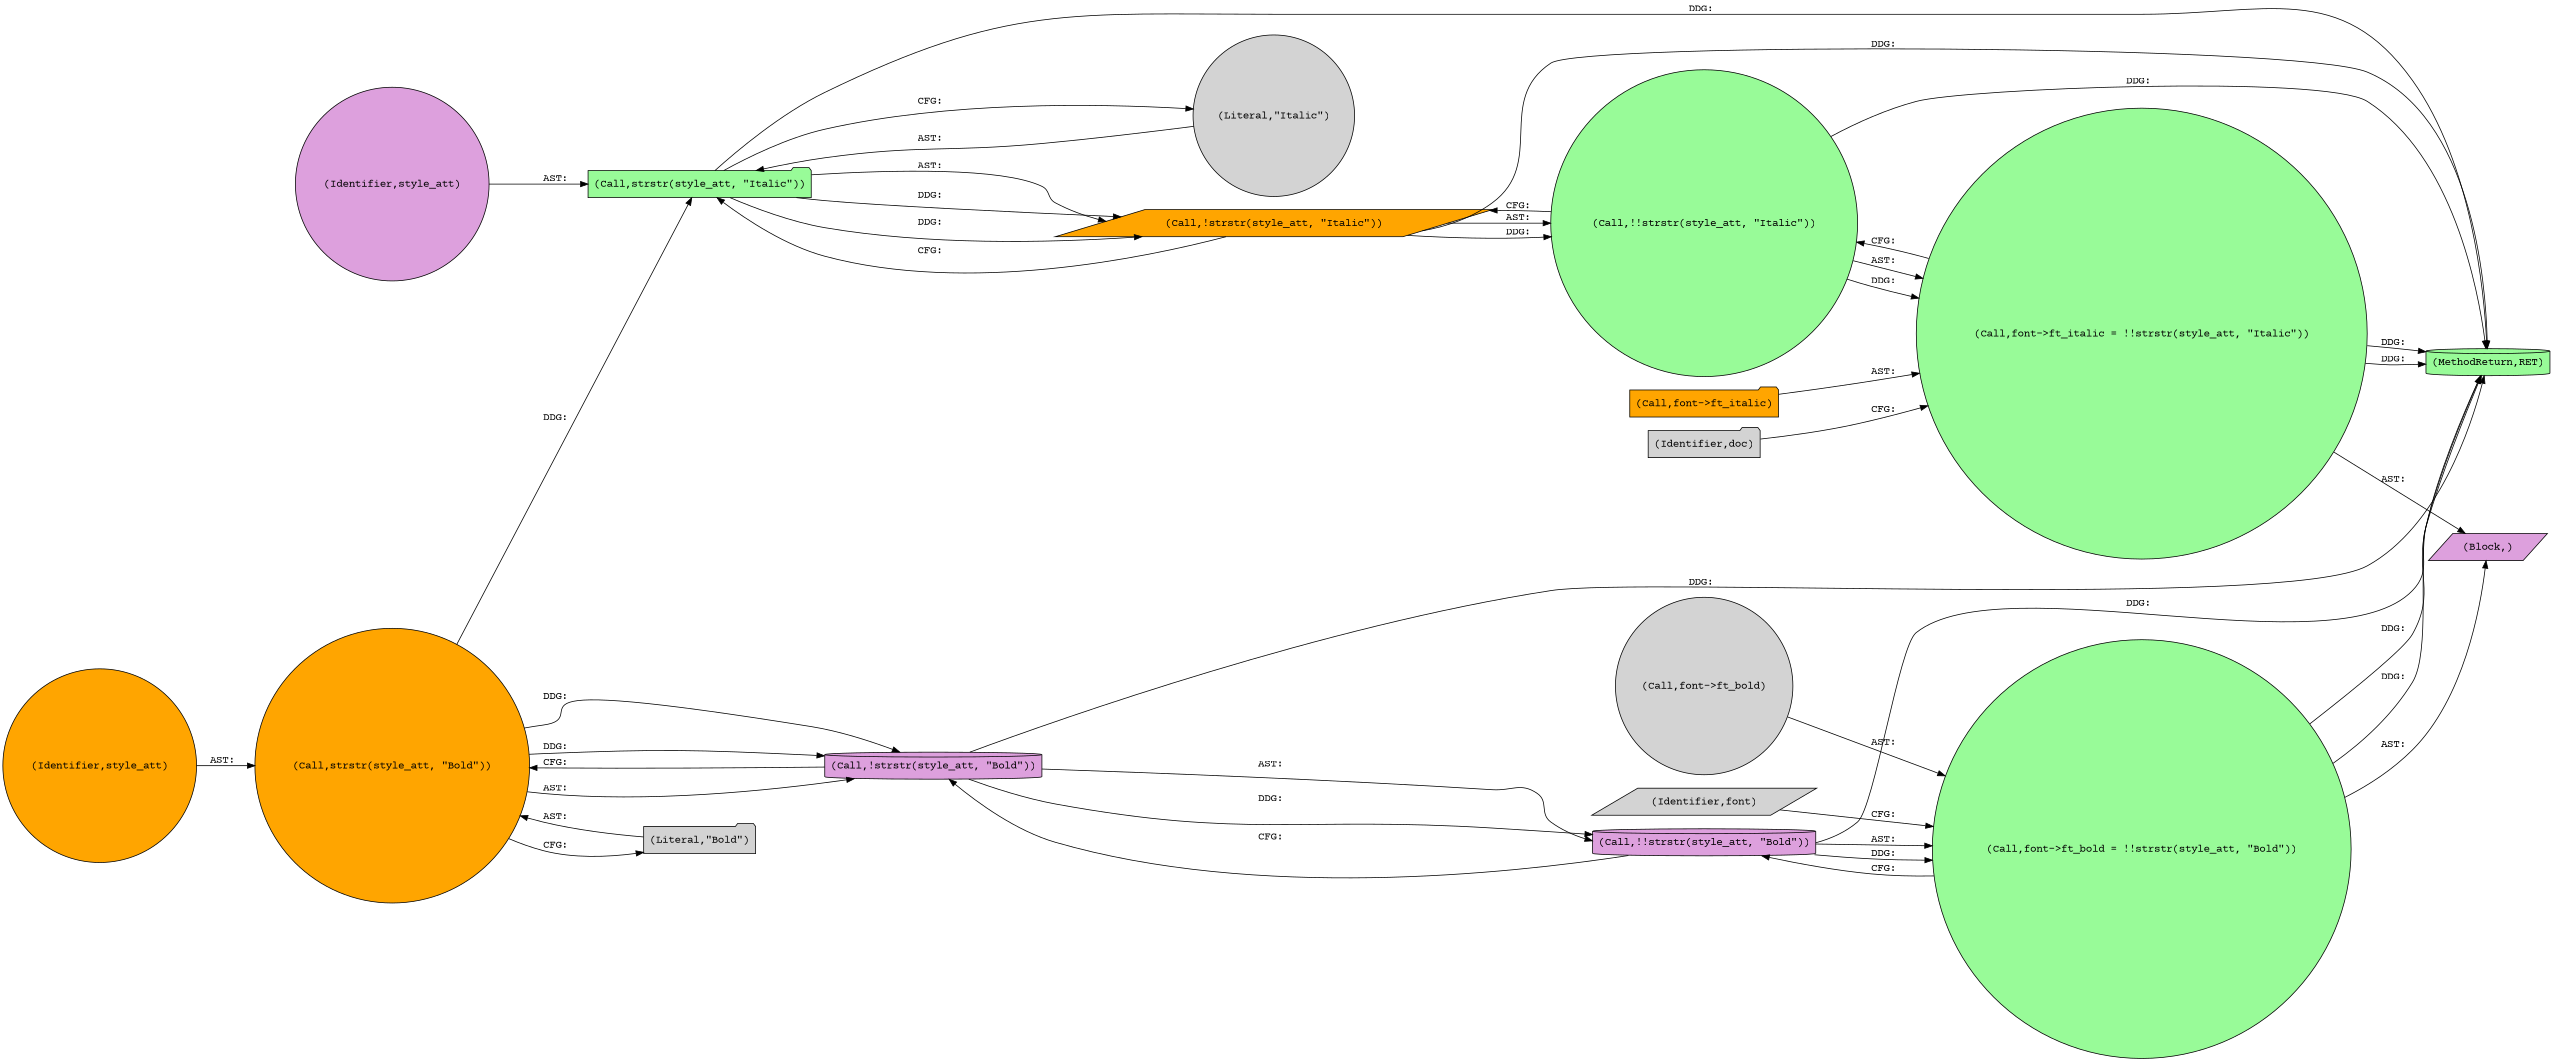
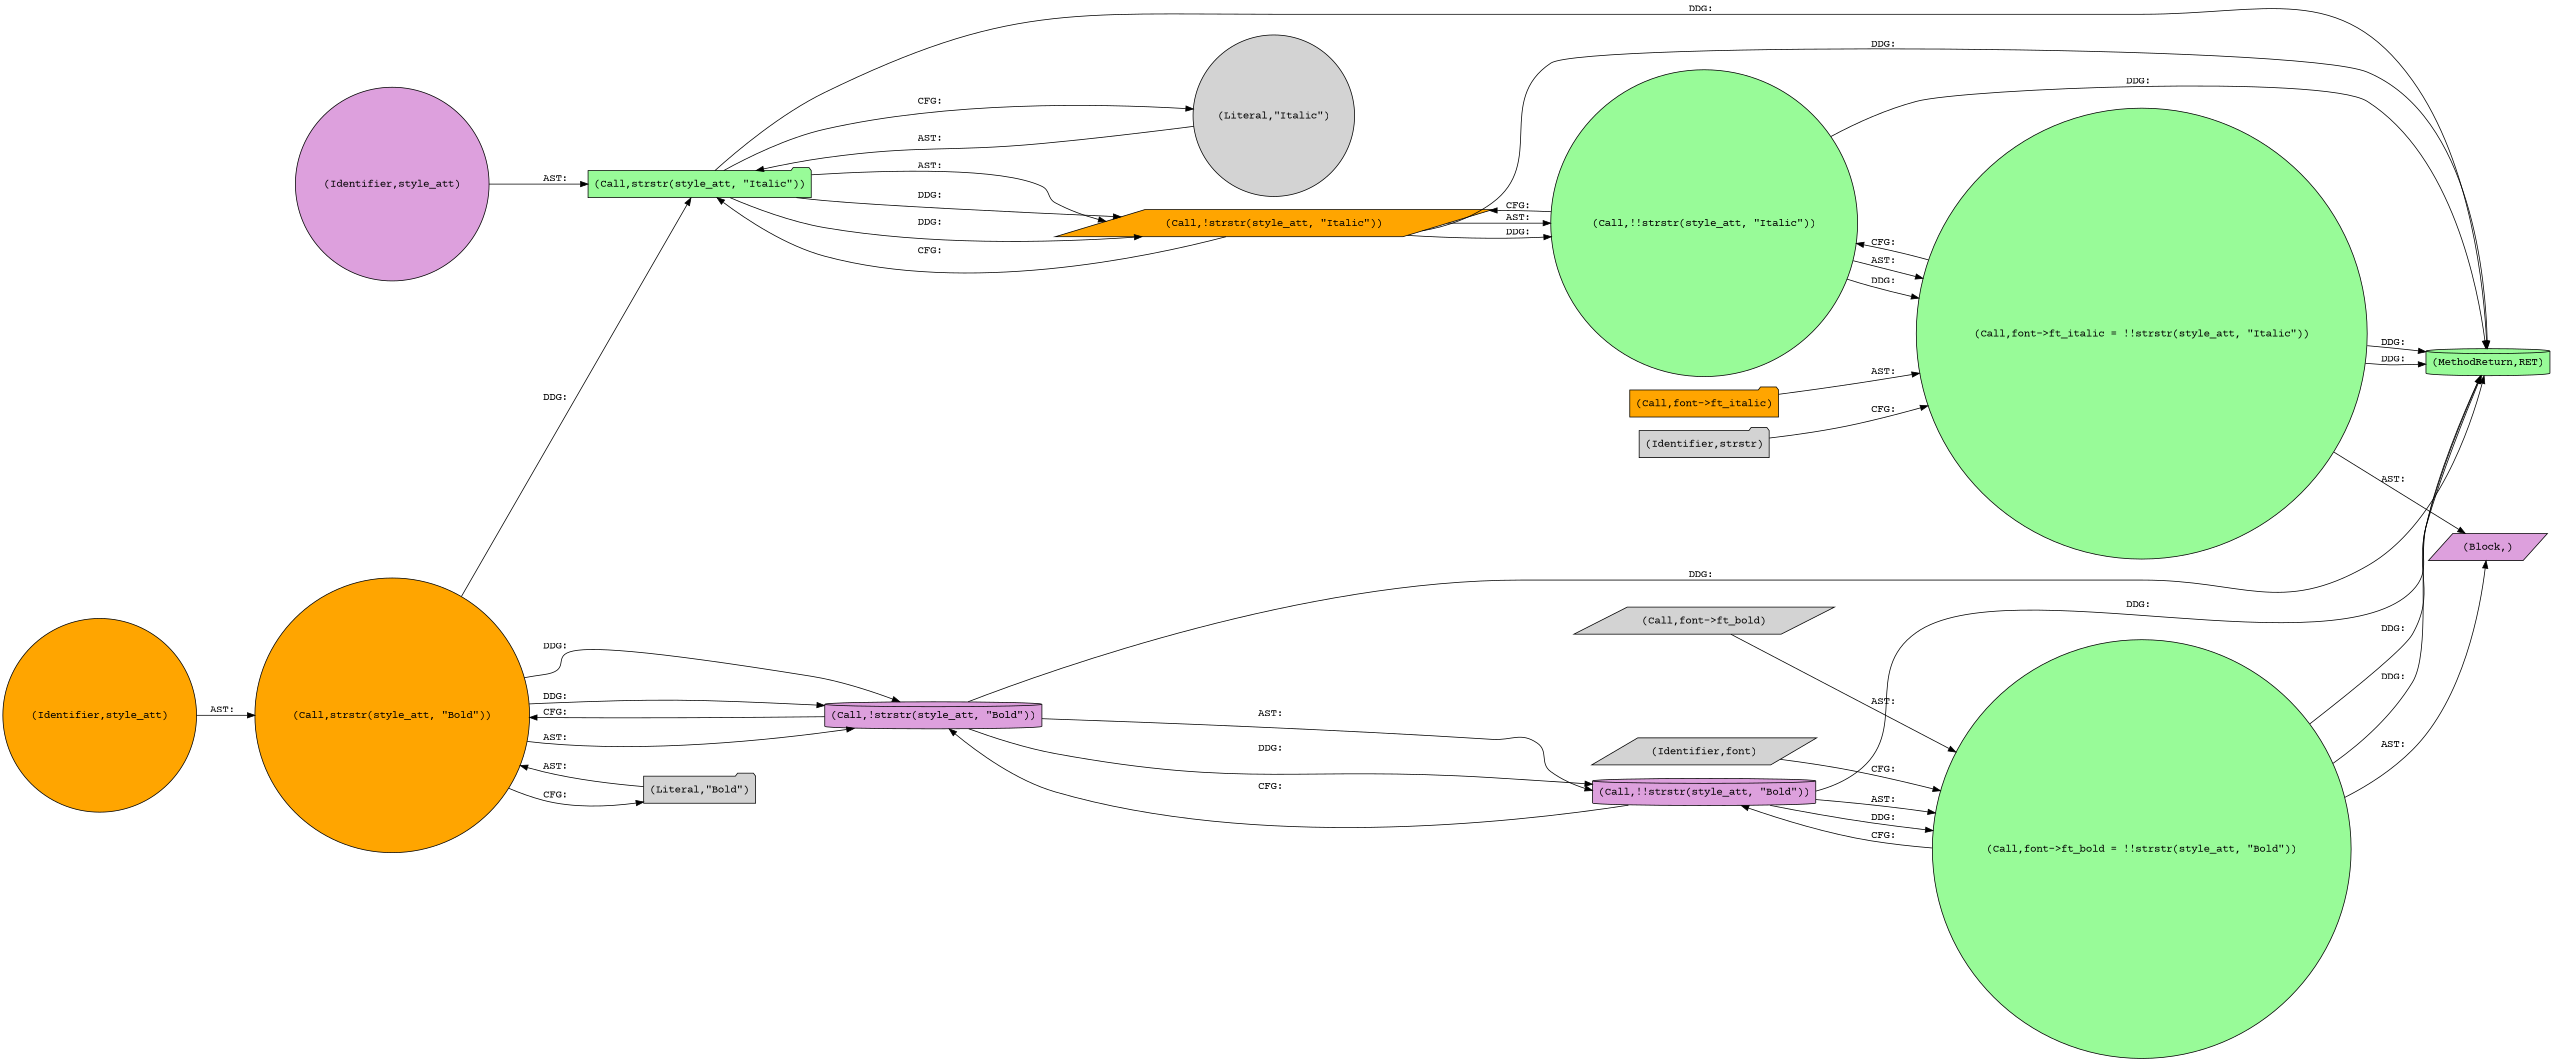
(1704, 444) -> (1704, 444)
(1704, 686) -> (1704, 621)
